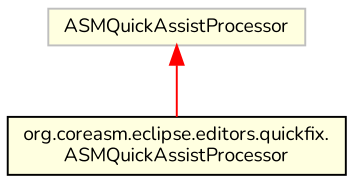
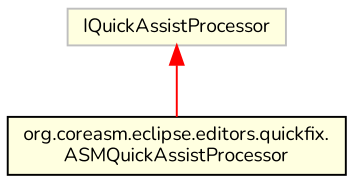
(177, 27) -> (177, 27)
